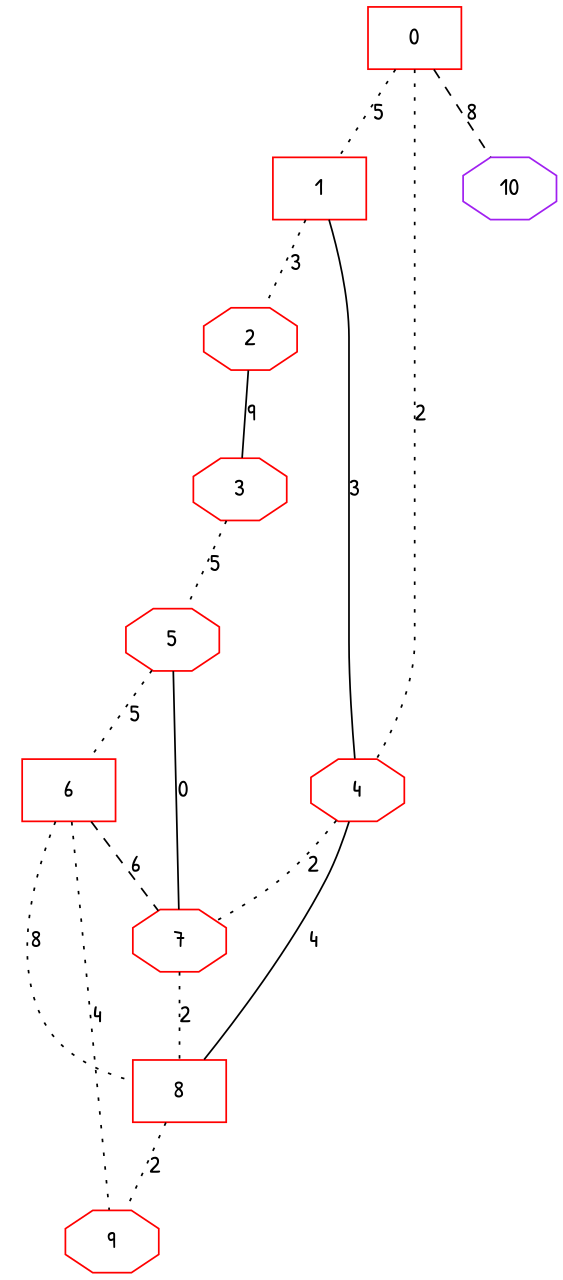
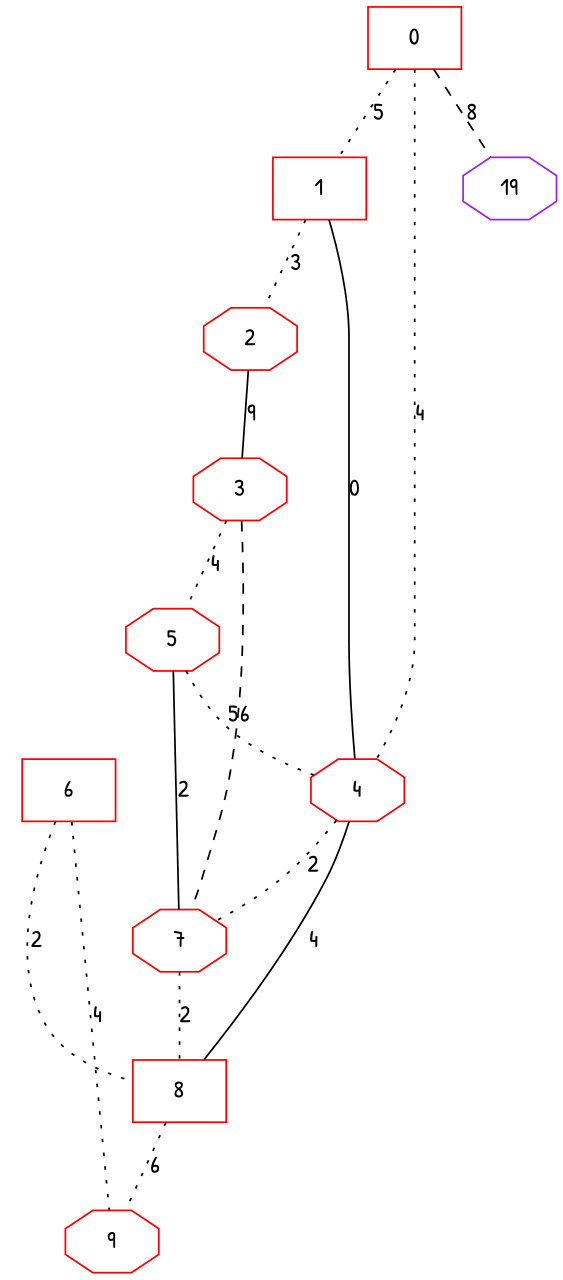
(510, 188) -> (510, 188)
(421, 414) -> (421, 414)
(355, 489) -> (355, 489)
(216, 565) -> (216, 565)
(121, 715) -> (246, 741)
(184, 790) -> (184, 790)
(125, 866) -> (238, 718)
(37, 941) -> (37, 941)
(155, 1166) -> (155, 1166)
